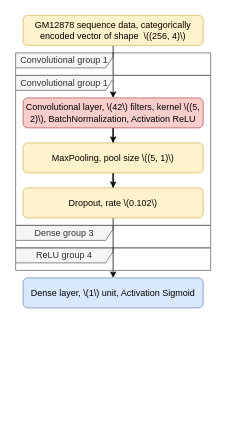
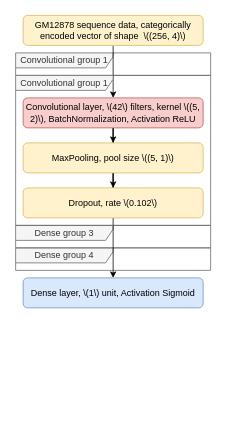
(64, 255) -> (64, 255)
